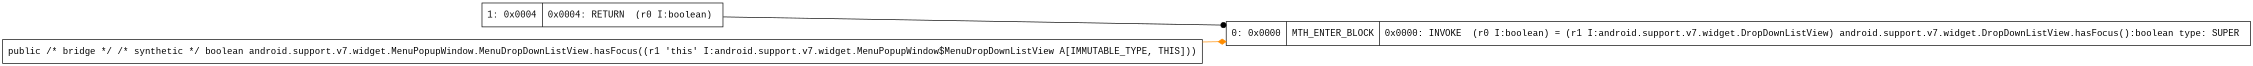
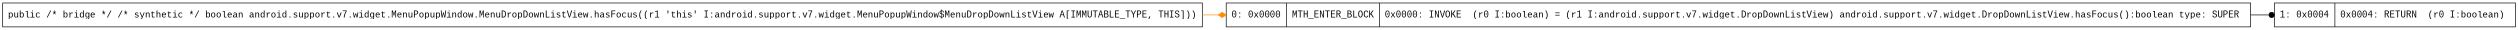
(972, 21) -> (2260, 15)
